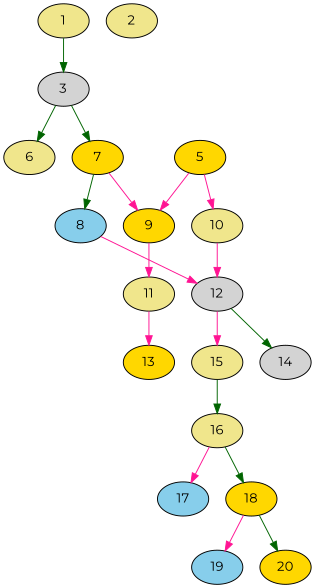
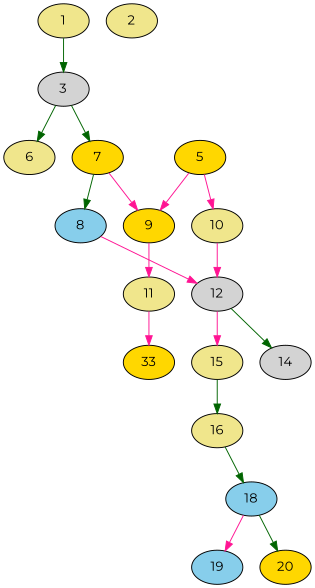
(149, 362) -> (149, 362)
(183, 499) -> none
(251, 499) -> (251, 499)
